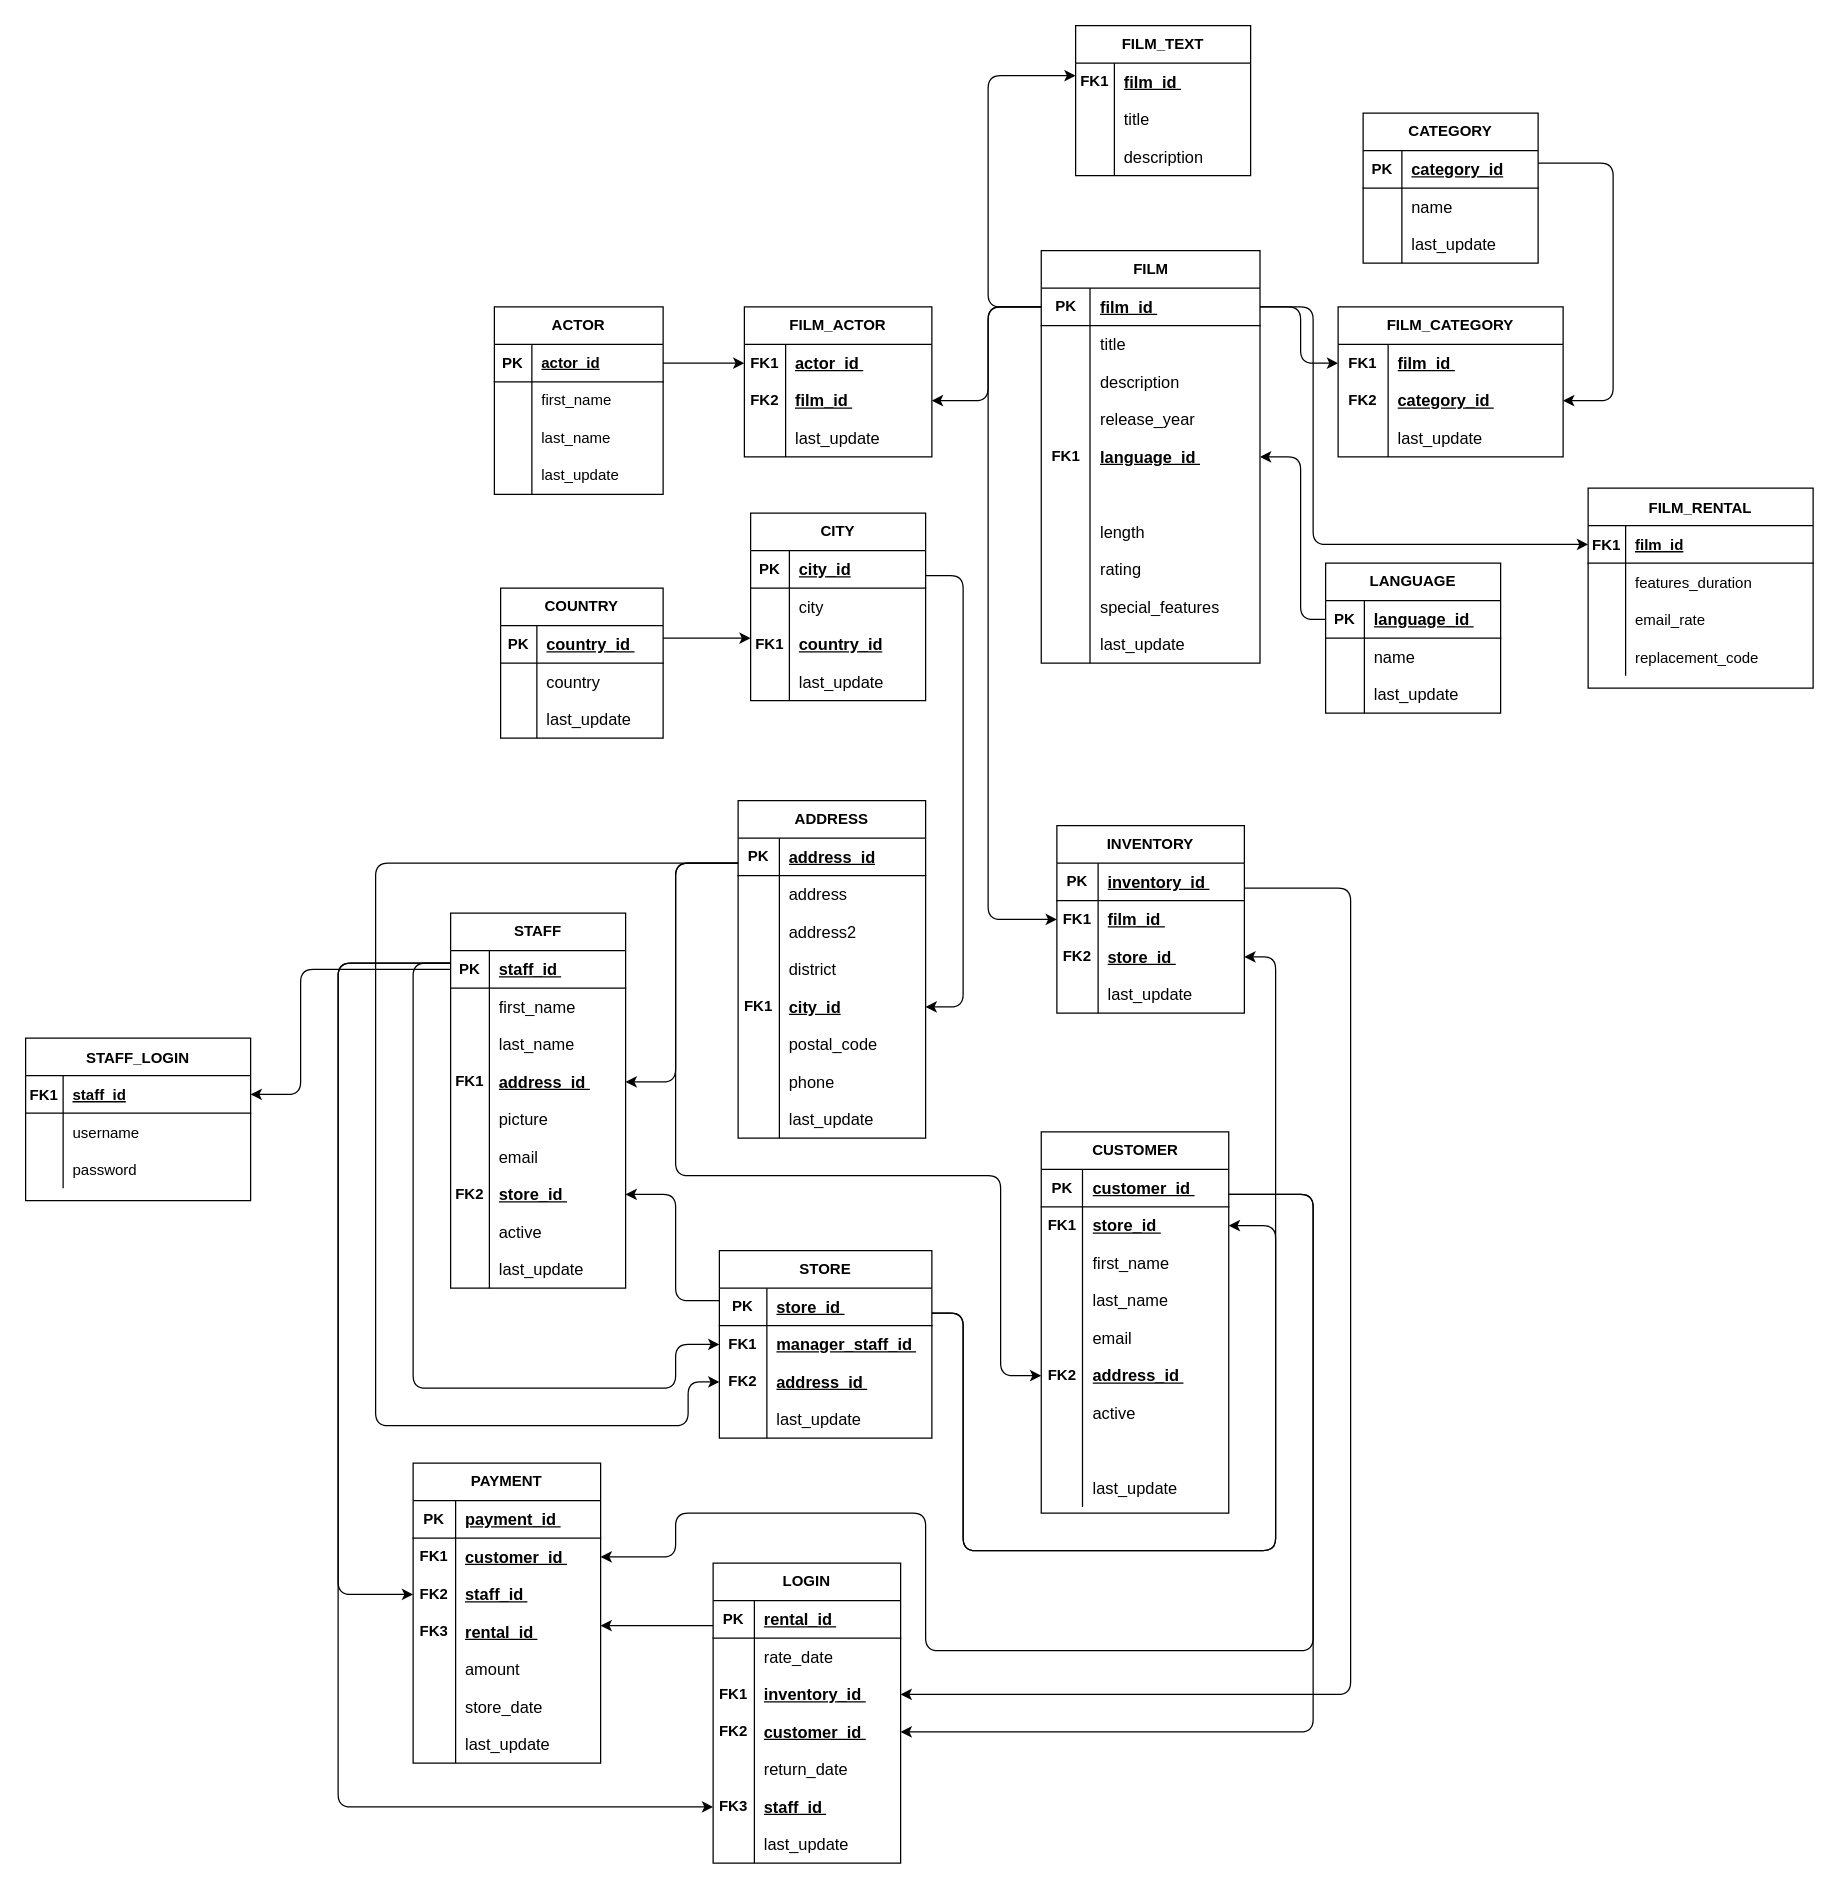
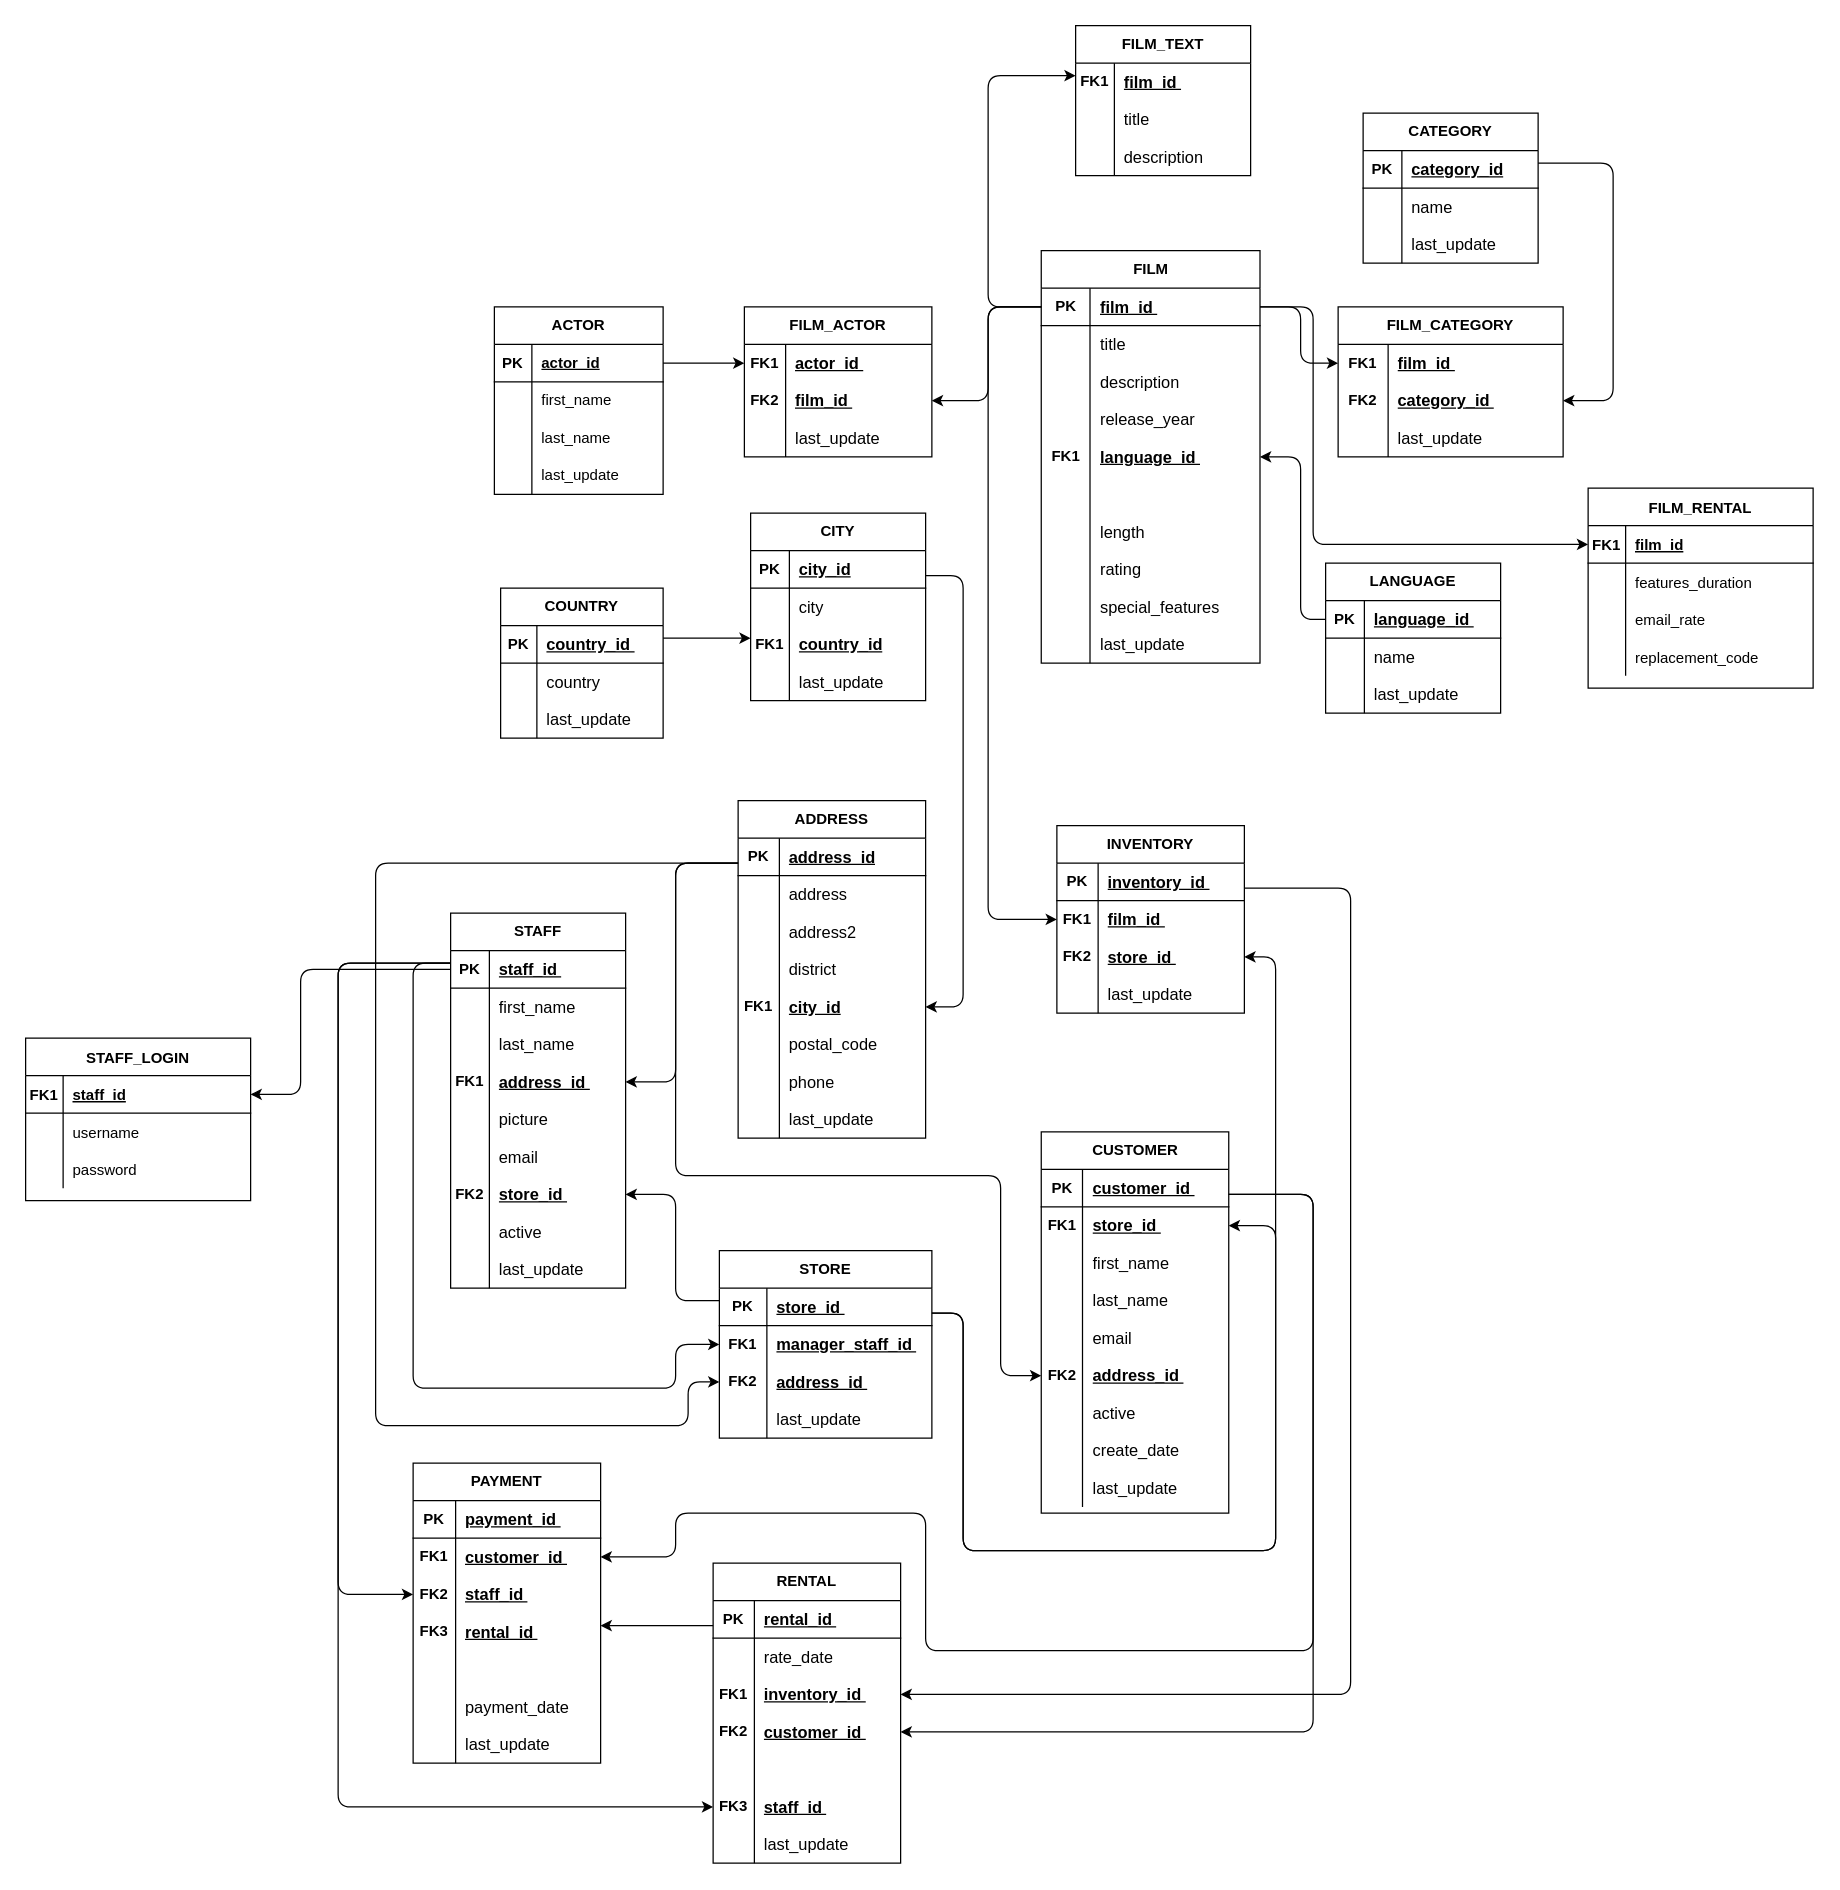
none -> (1156, 1451)
(807, 1582) -> (807, 1582)
(528, 1669) -> none
(508, 1707) -> (516, 1707)
(828, 1769) -> none
